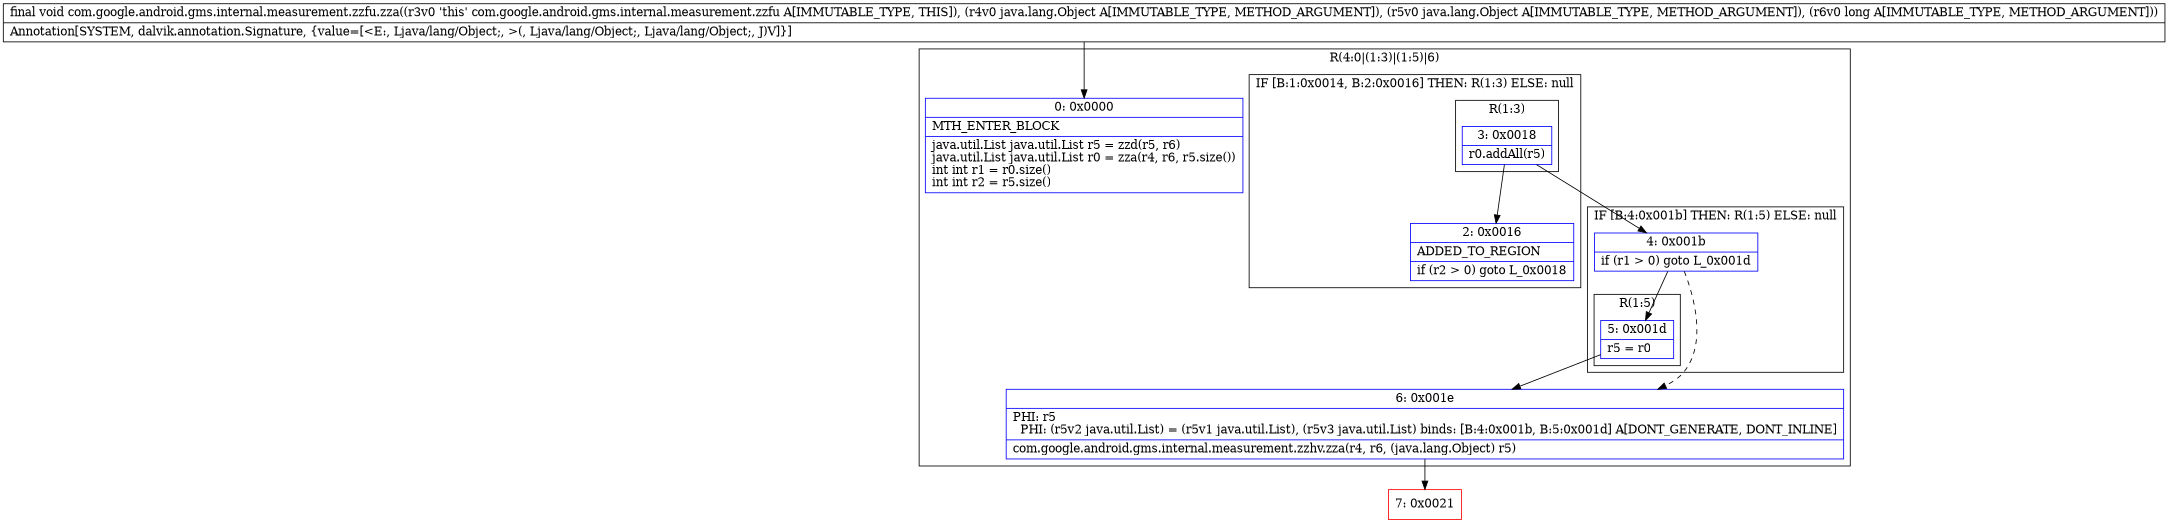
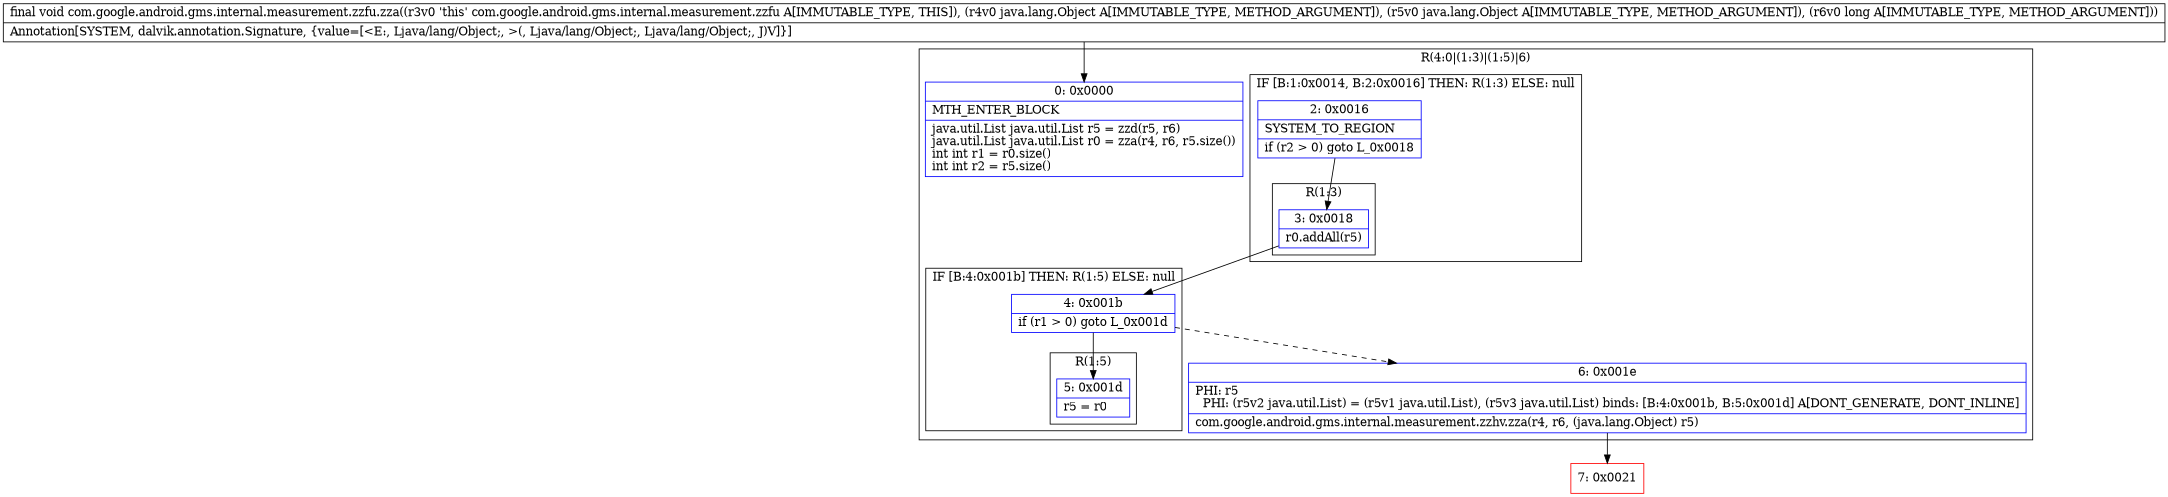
(1501, 190) -> (1332, 179)
(1479, 252) -> (1330, 129)
(1560, 370) -> none
